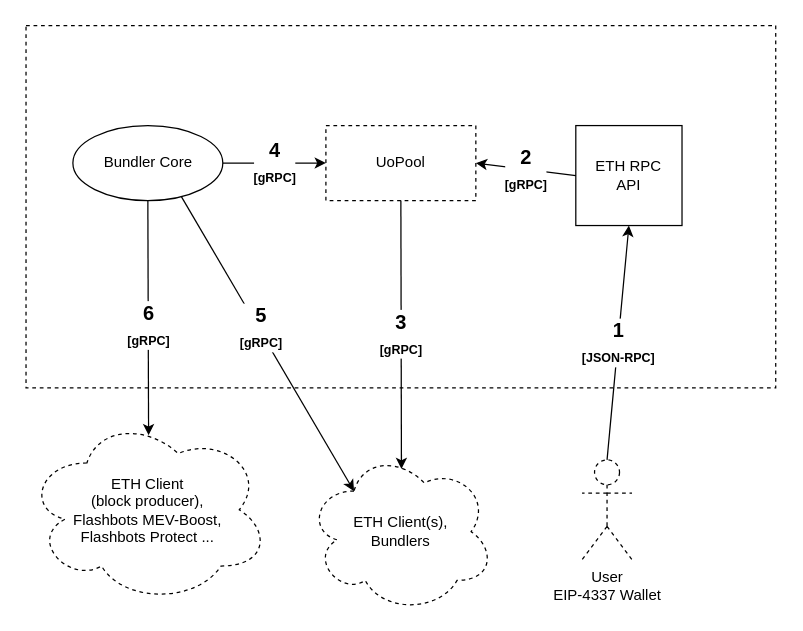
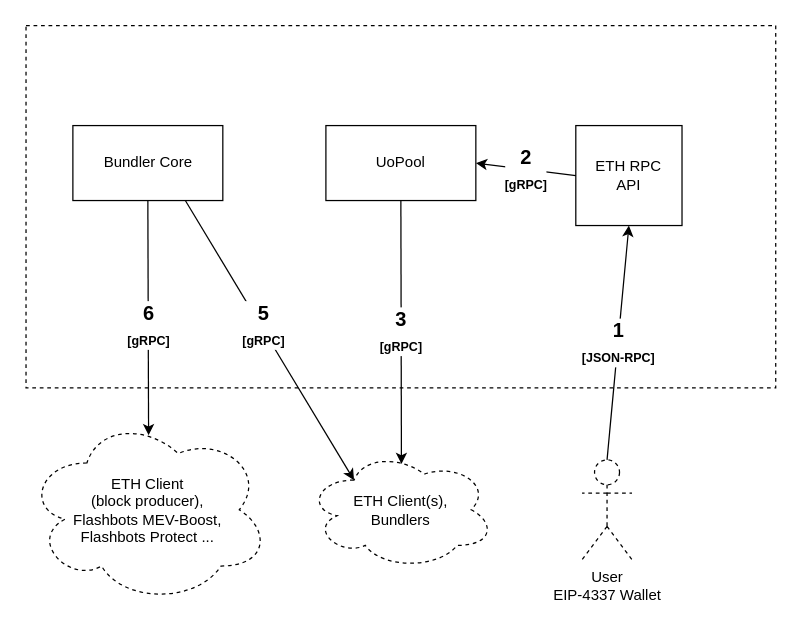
(148, 163) -> (148, 163)
(239, 163) -> none
(401, 163) -> (401, 163)
(401, 532) -> (401, 510)
